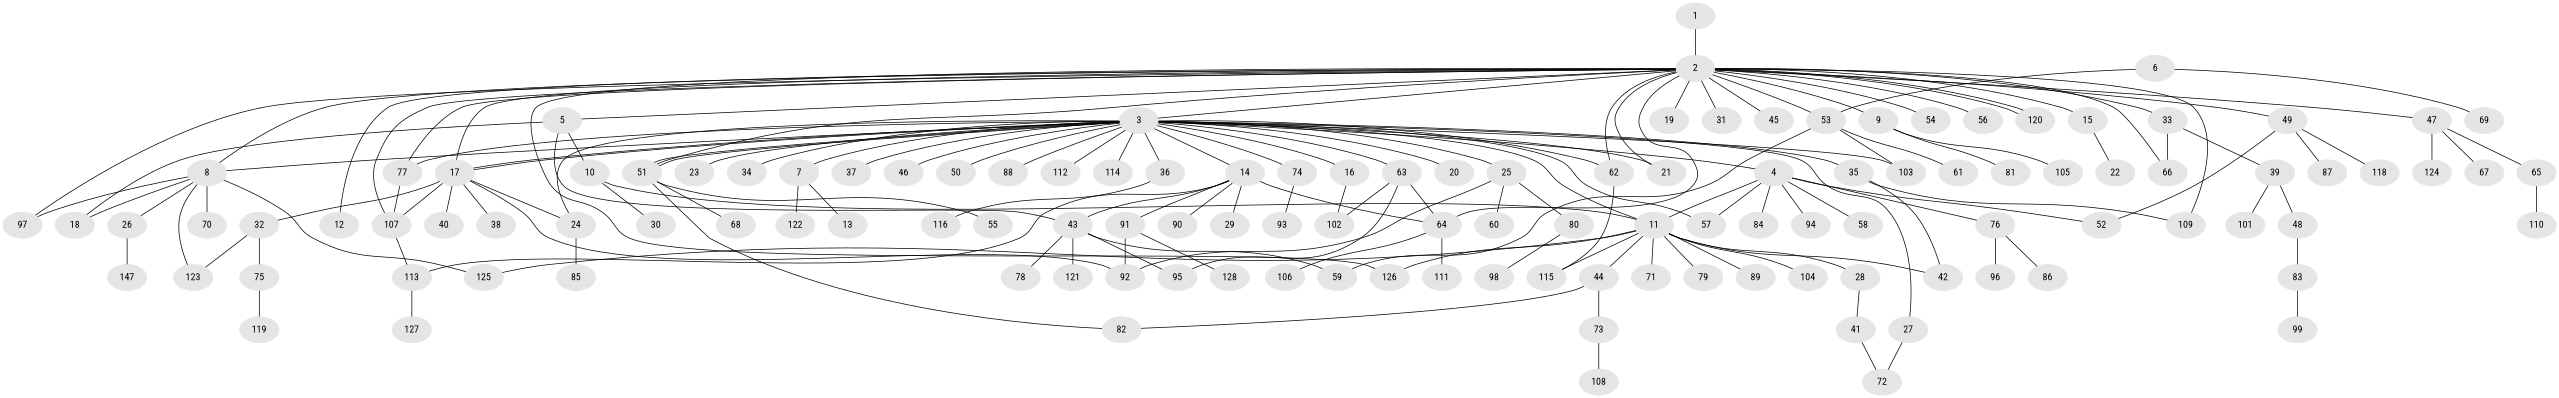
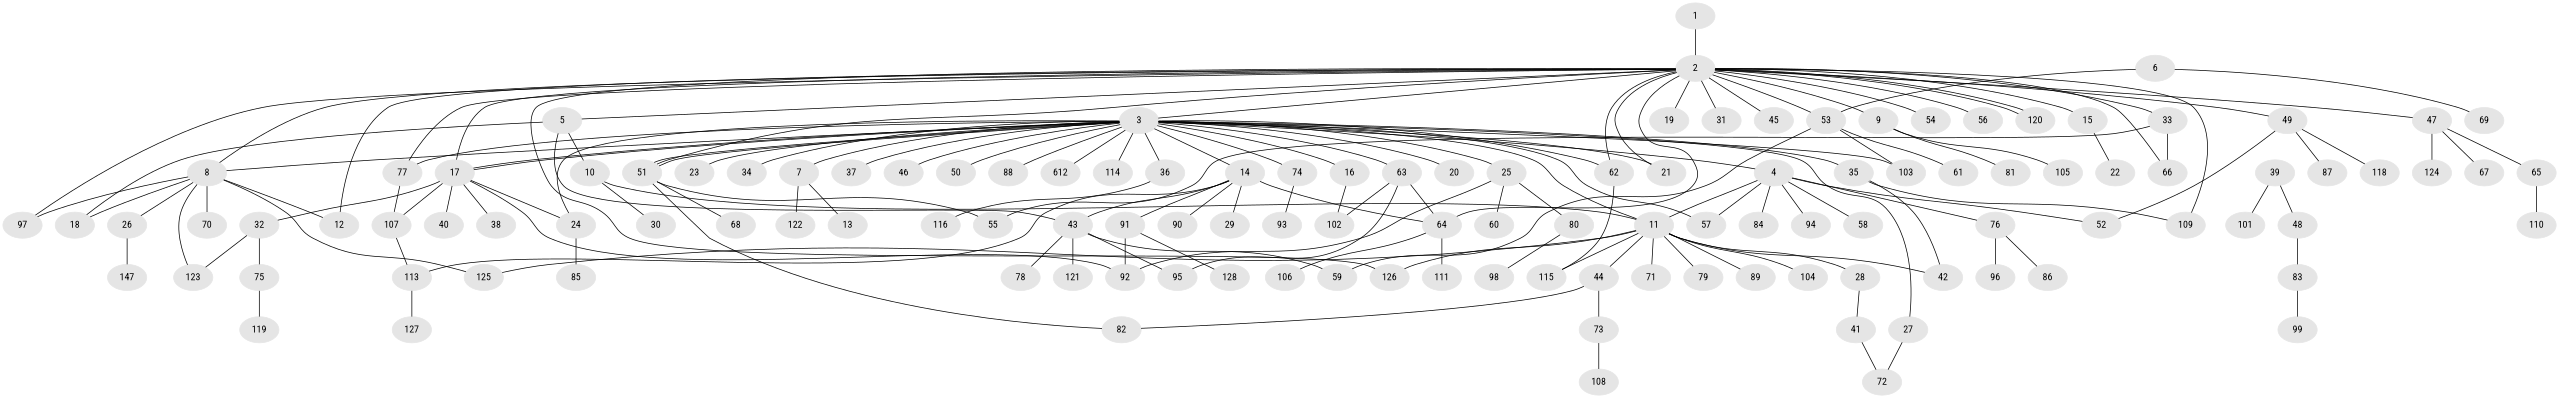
(985, 80) -> none
(2221, 147) -> (1686, 137)
(1061, 173) -> (1061, 173)
none -> (273, 198)
